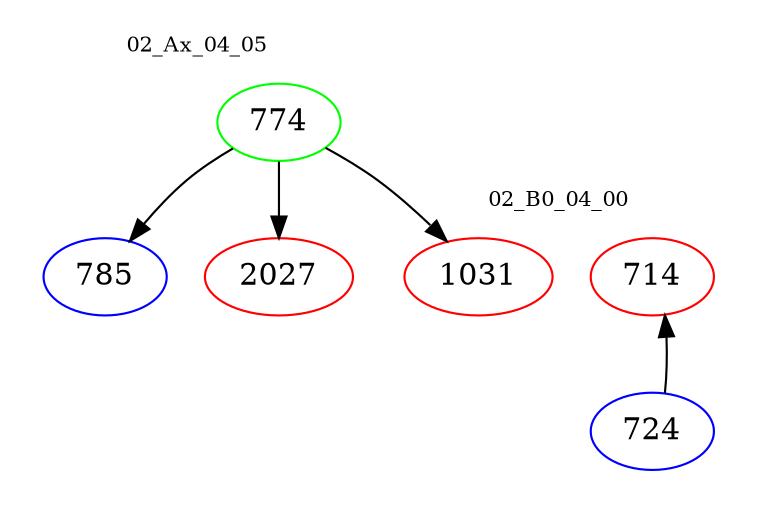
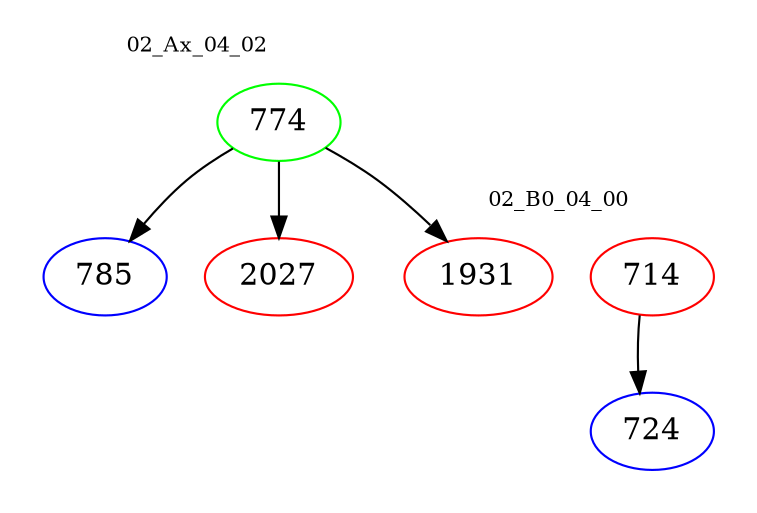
(197, 46) -> (197, 46)
(479, 277) -> (479, 277)
(667, 365) -> (638, 343)
